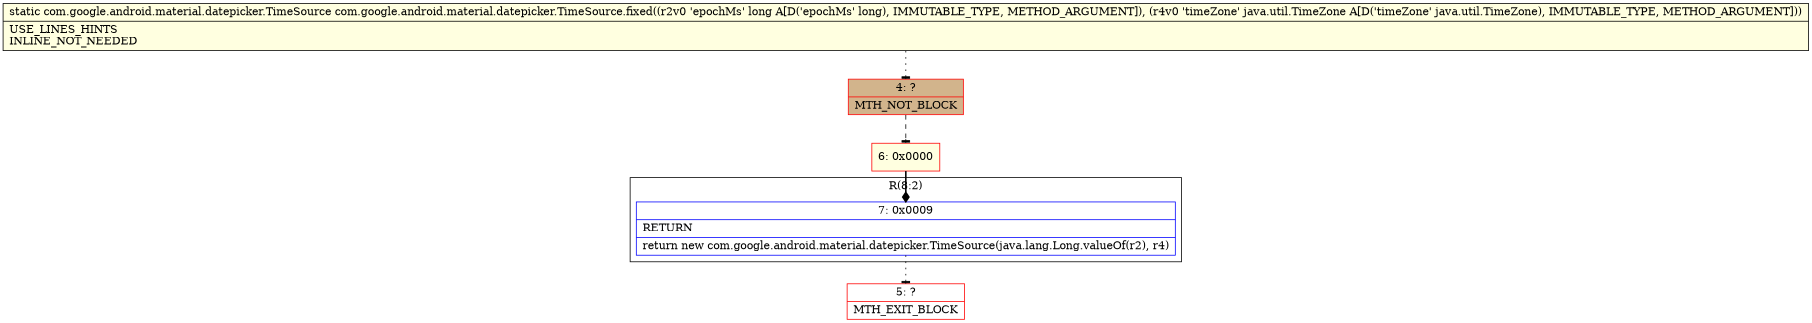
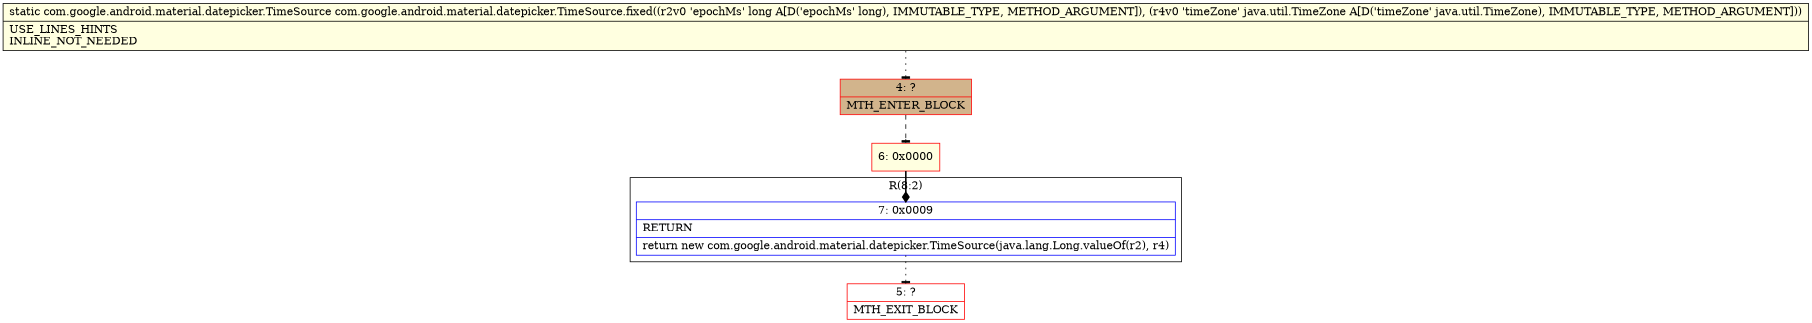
(906, 105) -> (906, 105)
